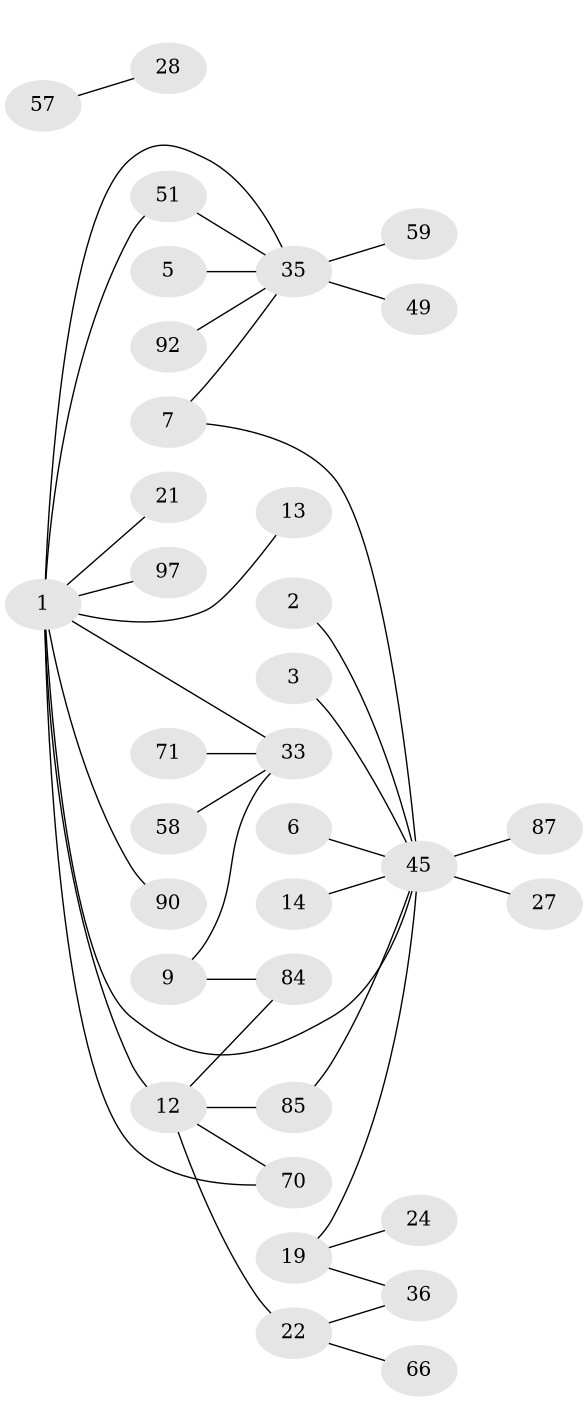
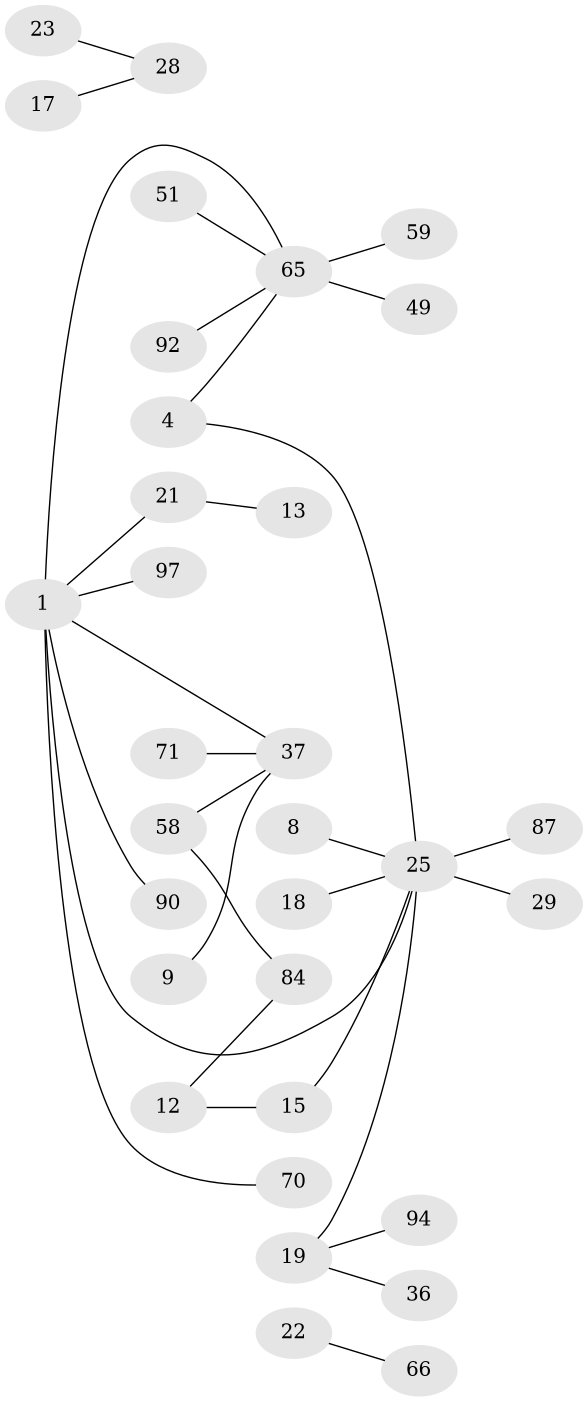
none -> (43, 31)
(43, 106) -> (43, 106)
(169, 272) -> none
(294, 272) -> (294, 272)
(74, 391) -> none
(169, 422) -> (169, 422)
(294, 603) -> none
(194, 615) -> (231, 505)
(294, 678) -> none
(294, 754) -> (294, 754)
(294, 829) -> (294, 829)
(71, 865) -> none
(419, 866) -> (419, 866)
(294, 904) -> (294, 904)
(545, 904) -> (545, 904)
(231, 979) -> (233, 907)
(294, 1107) -> (294, 1107)
(231, 1145) -> none
(419, 1220) -> (419, 1220)
(217, 1226) -> none
(357, 1314) -> none
